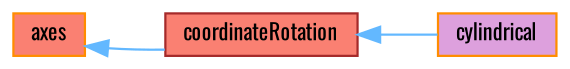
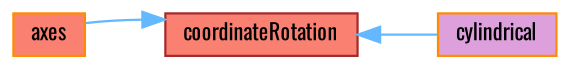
(136, 49) -> (114, 21)
